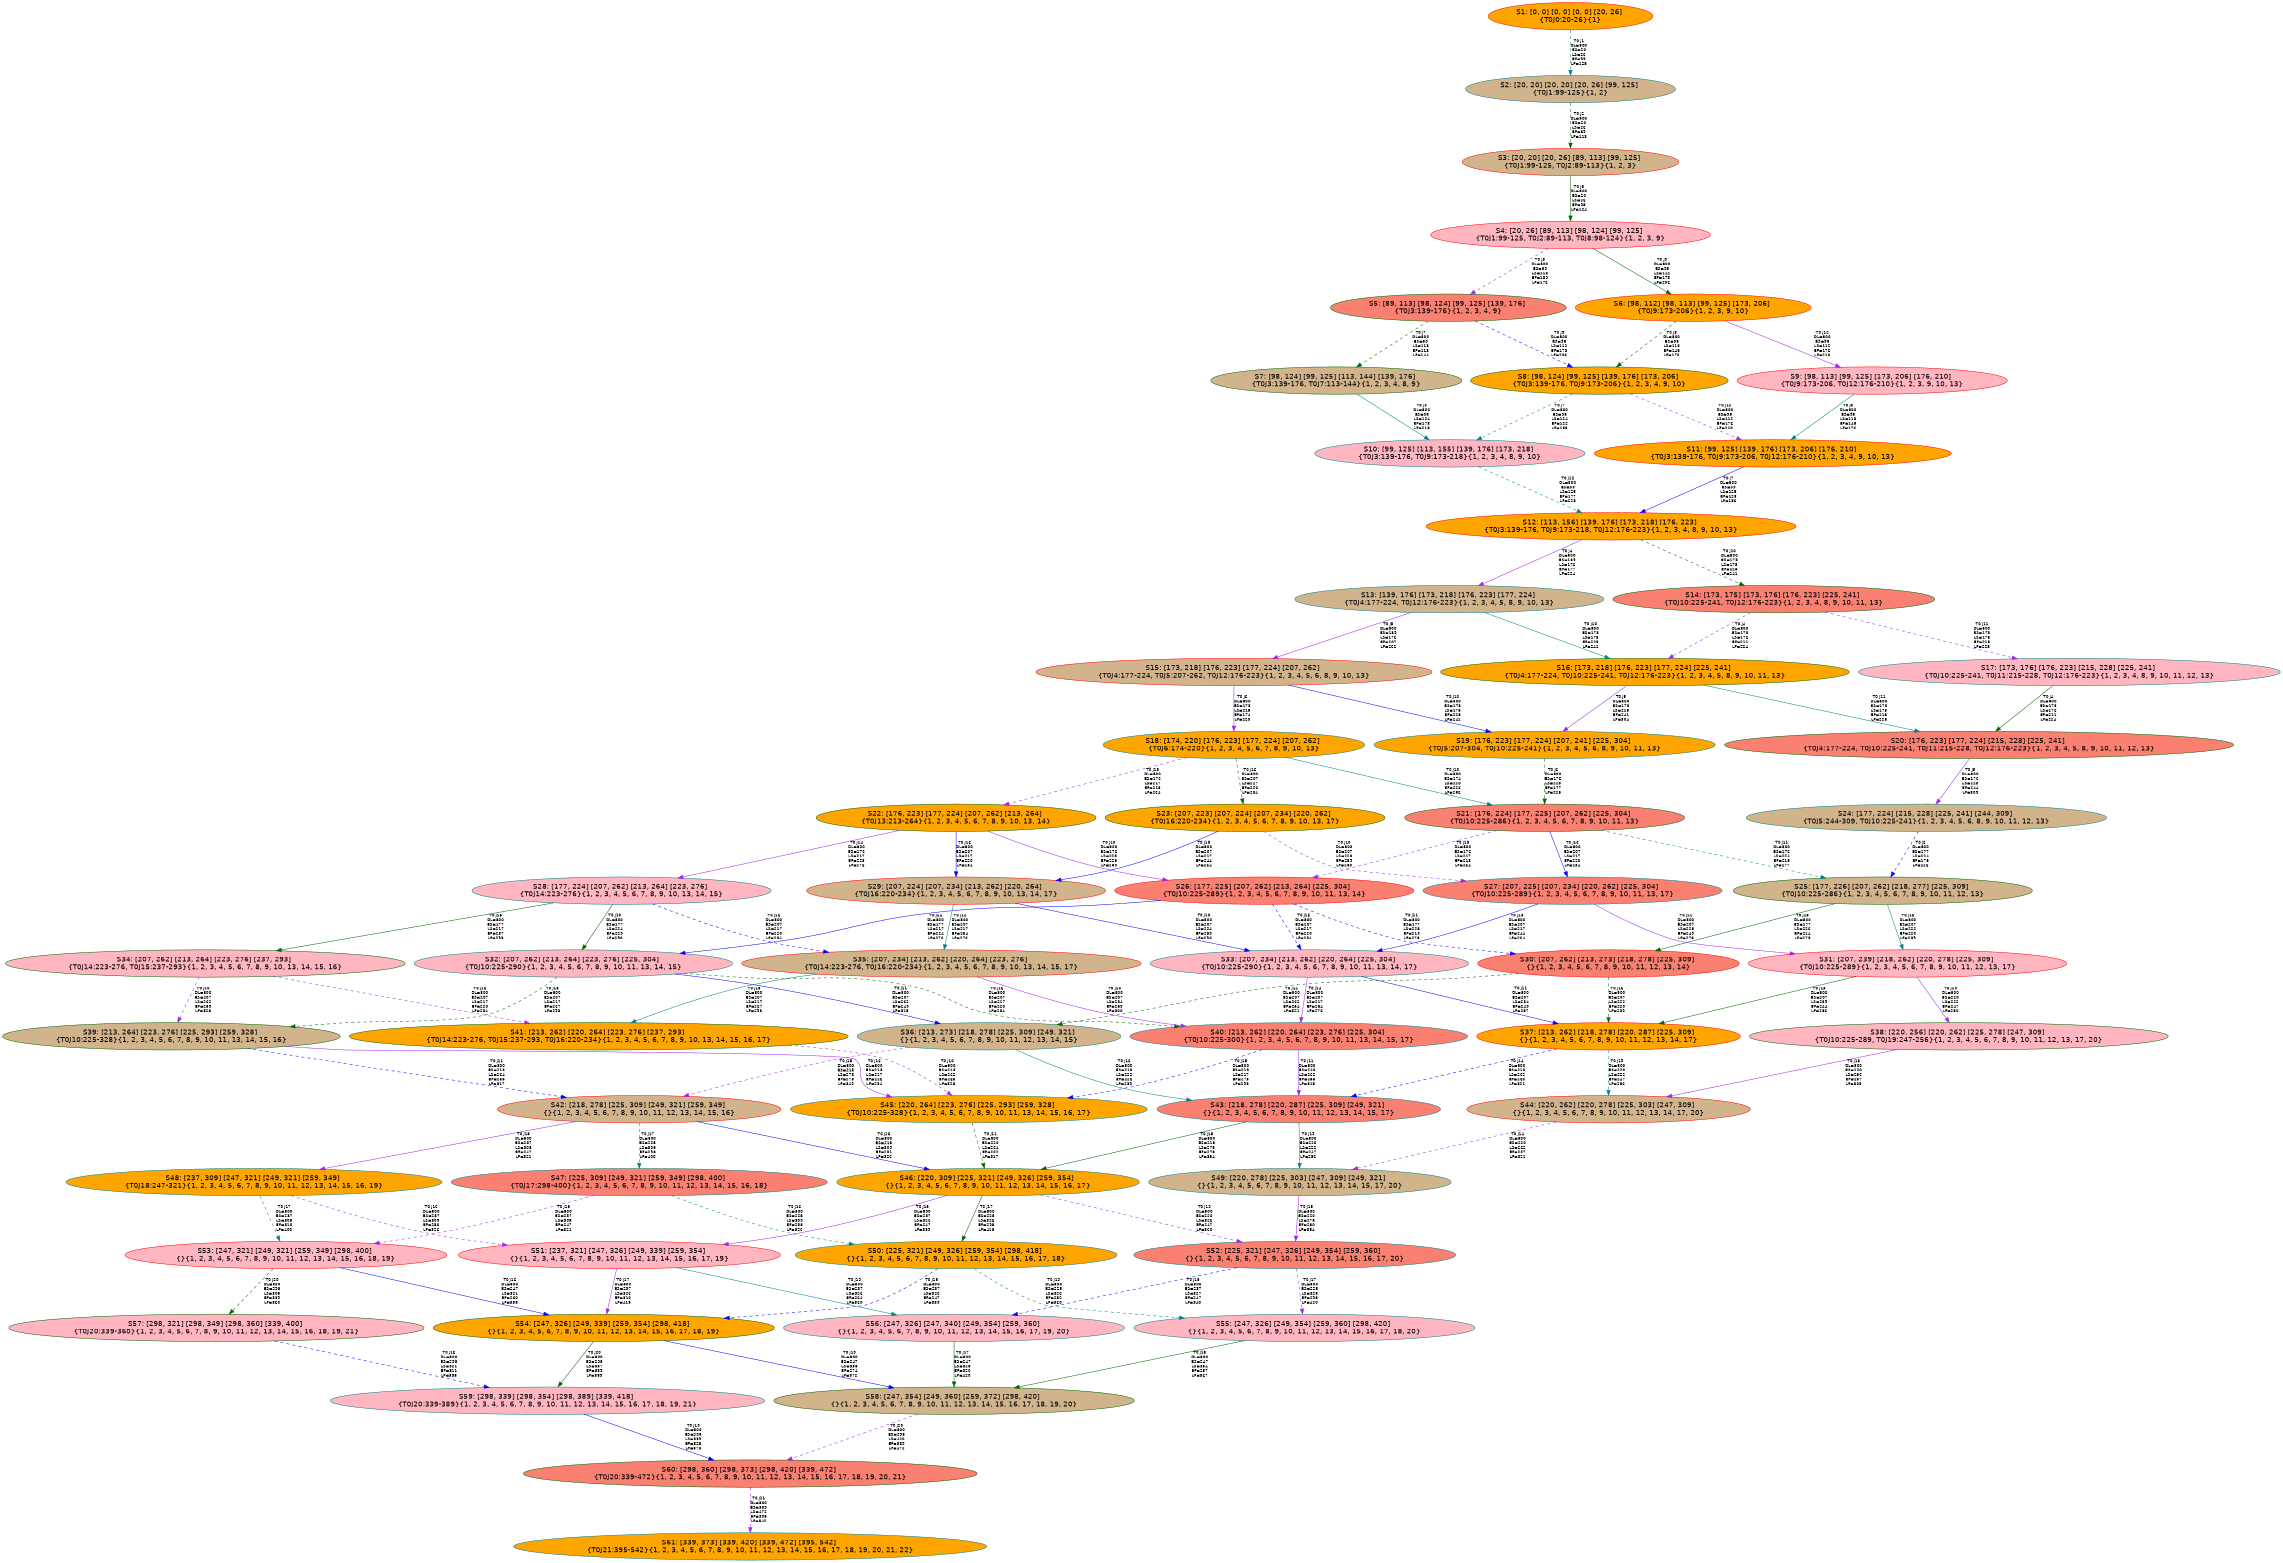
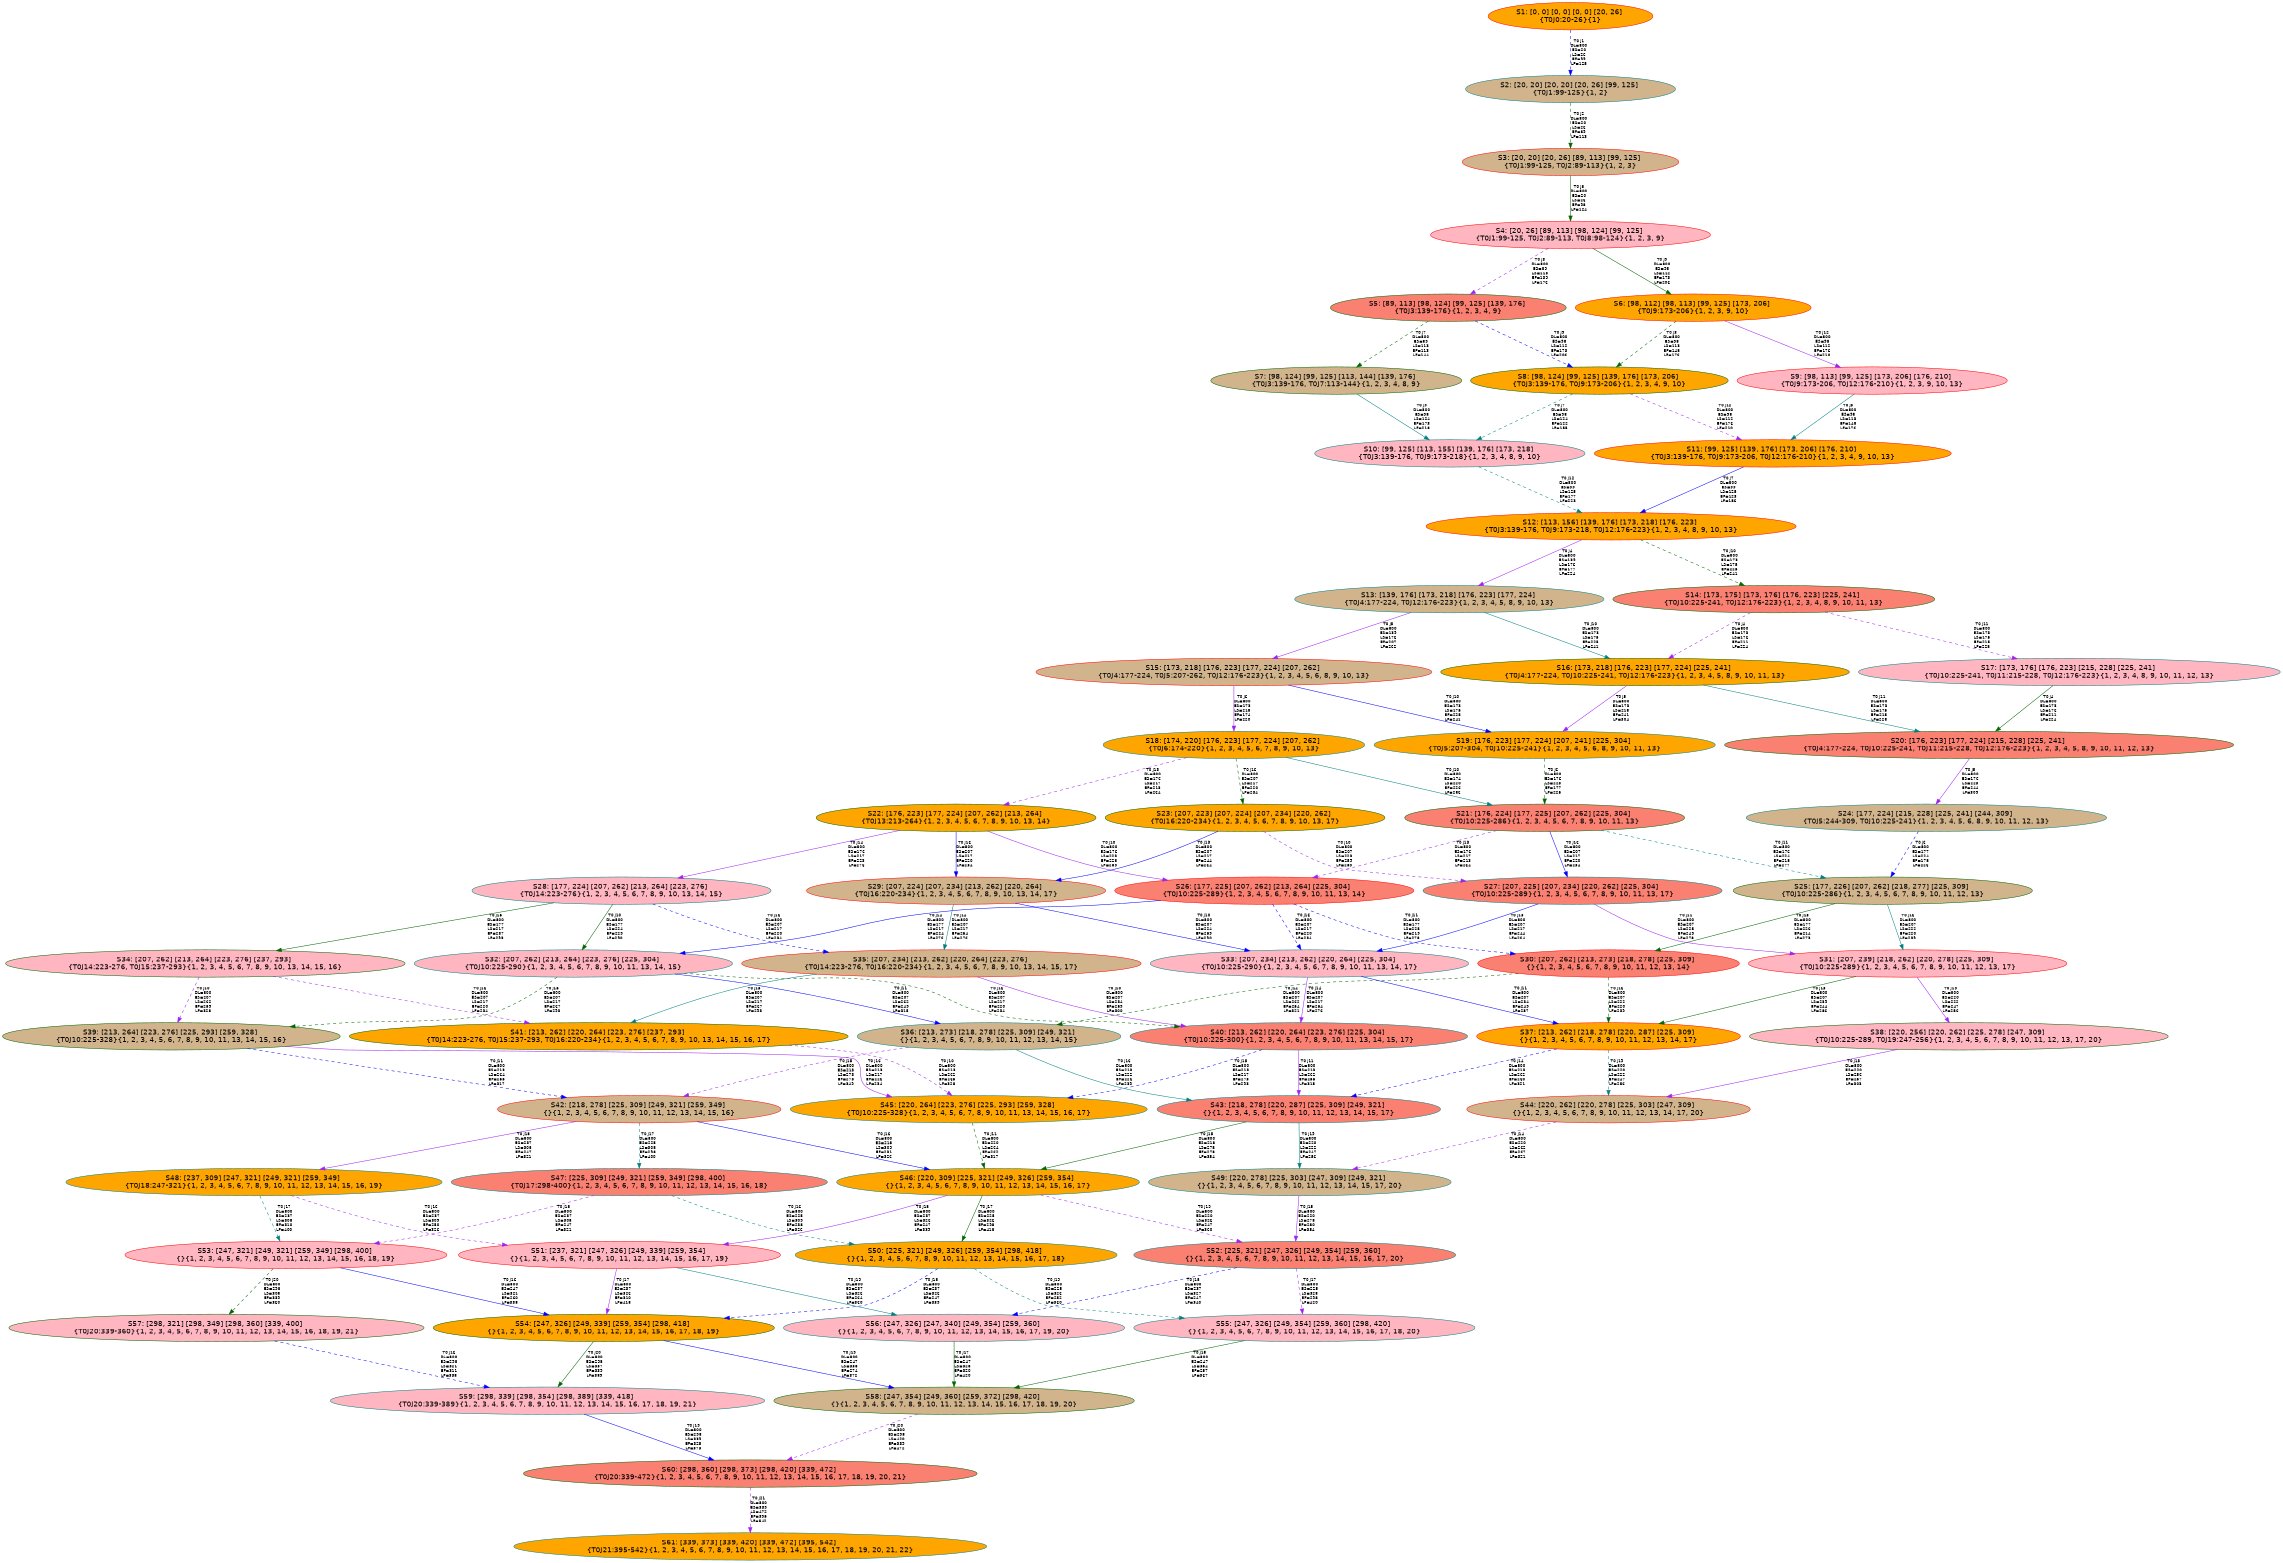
(1571, 50) -> (1571, 50)
